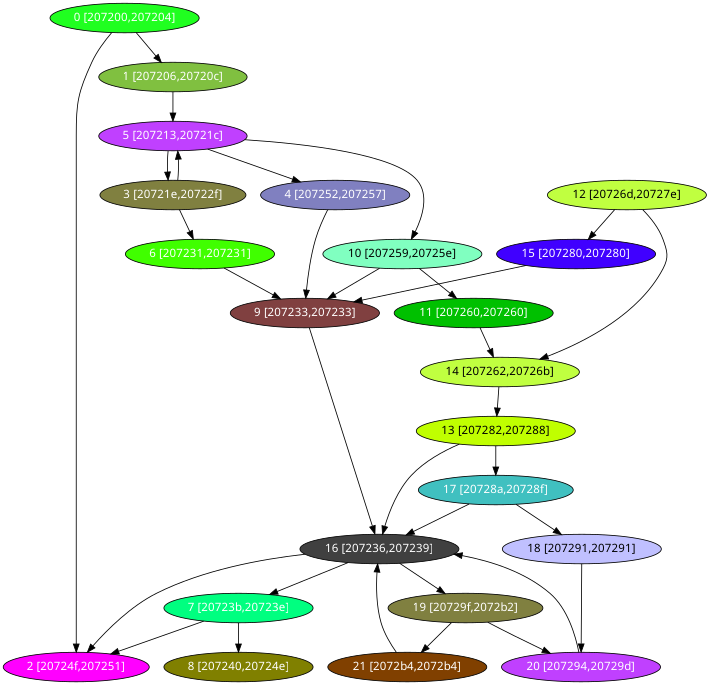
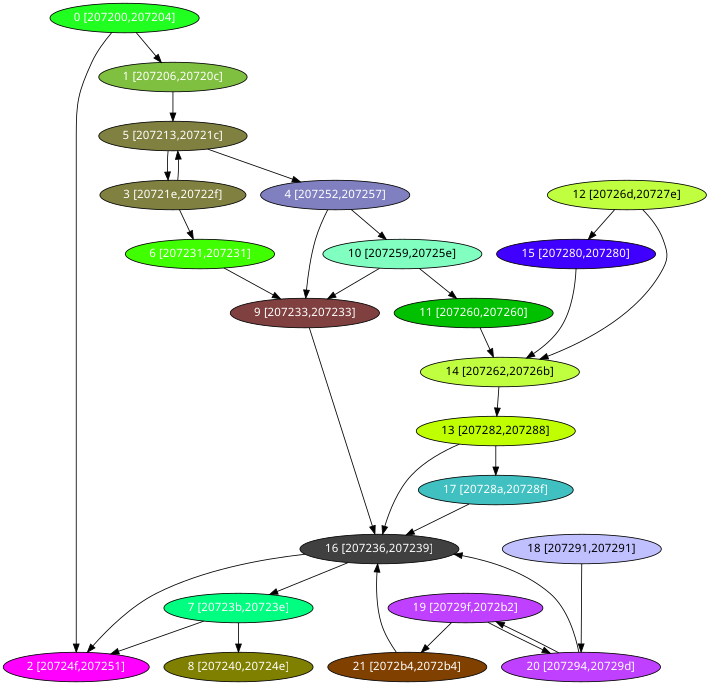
(173, 136) -> (173, 136)
(361, 155) -> (366, 222)
(448, 282) -> (566, 317)
(535, 517) -> none
(419, 576) -> (531, 639)
(465, 608) -> (465, 608)
